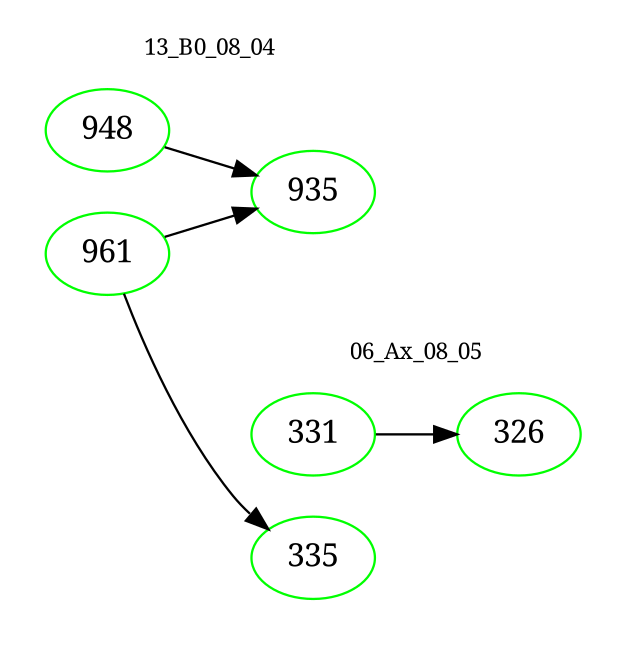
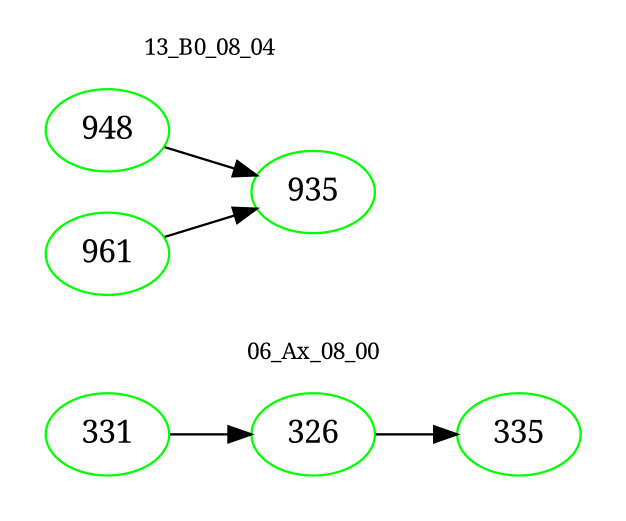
(416, 353) -> (313, 353)
(177, 410) -> (405, 434)
